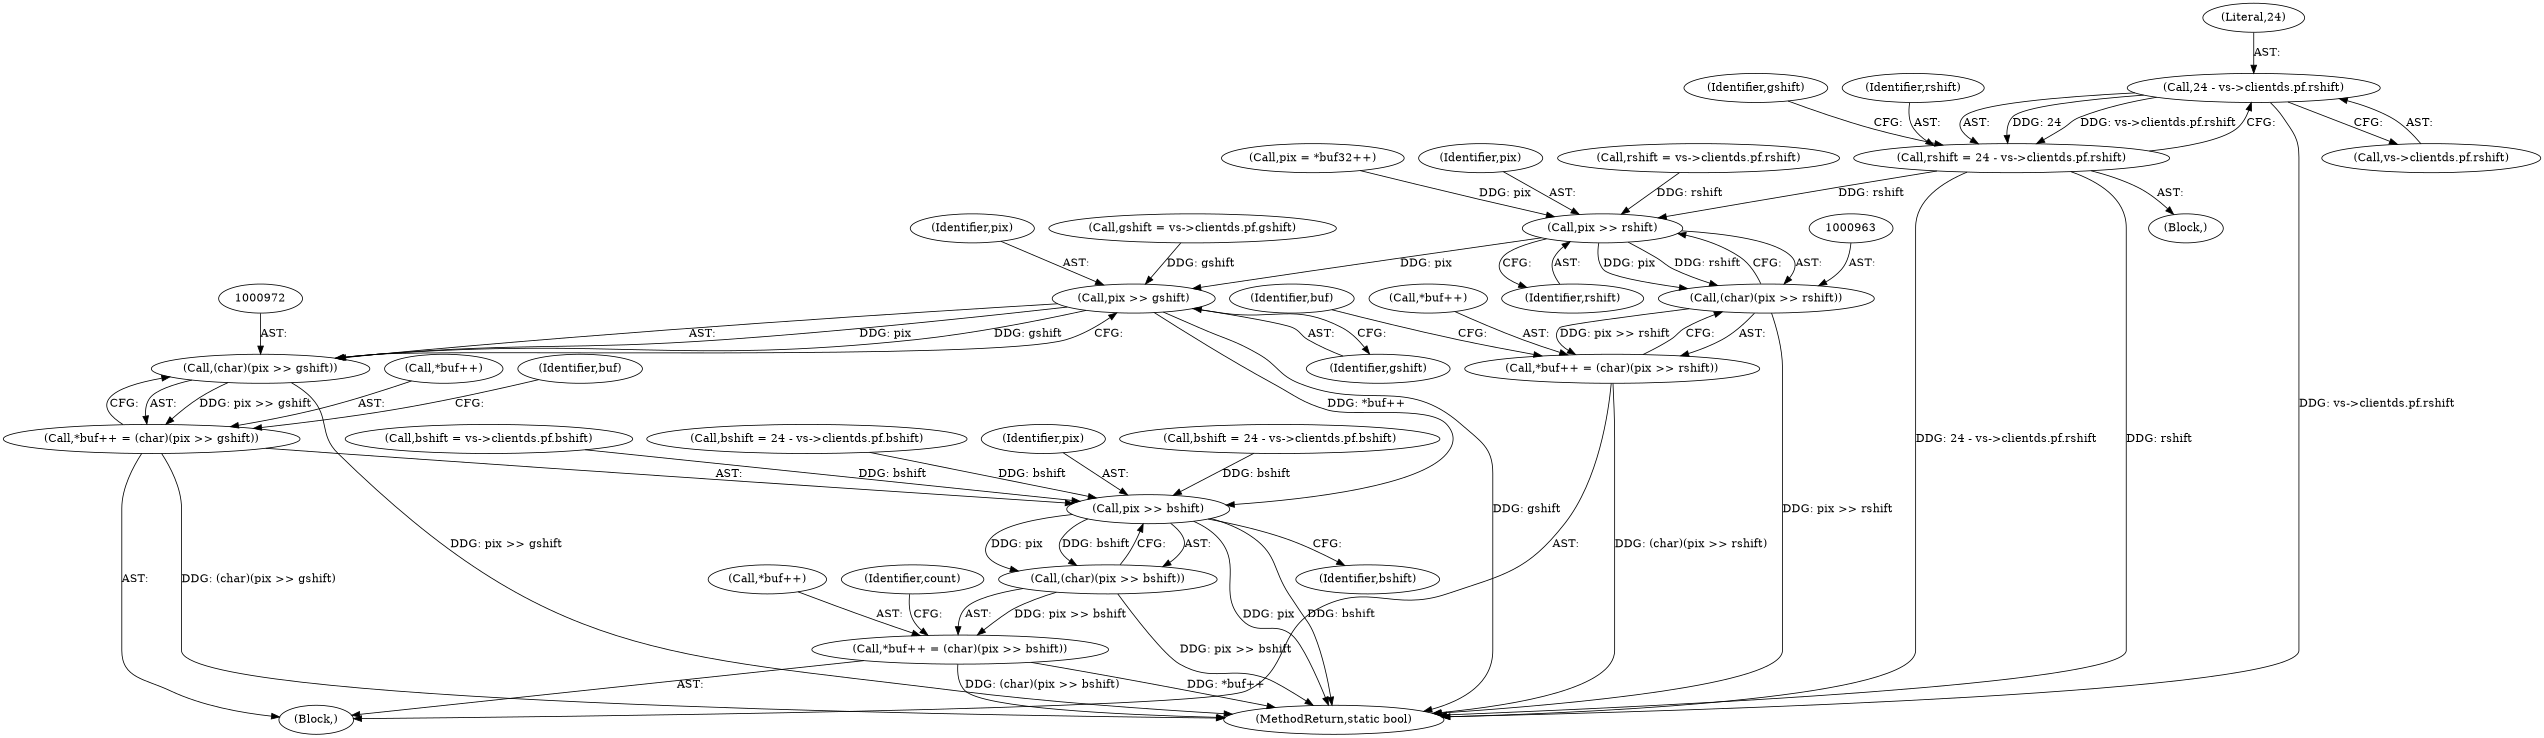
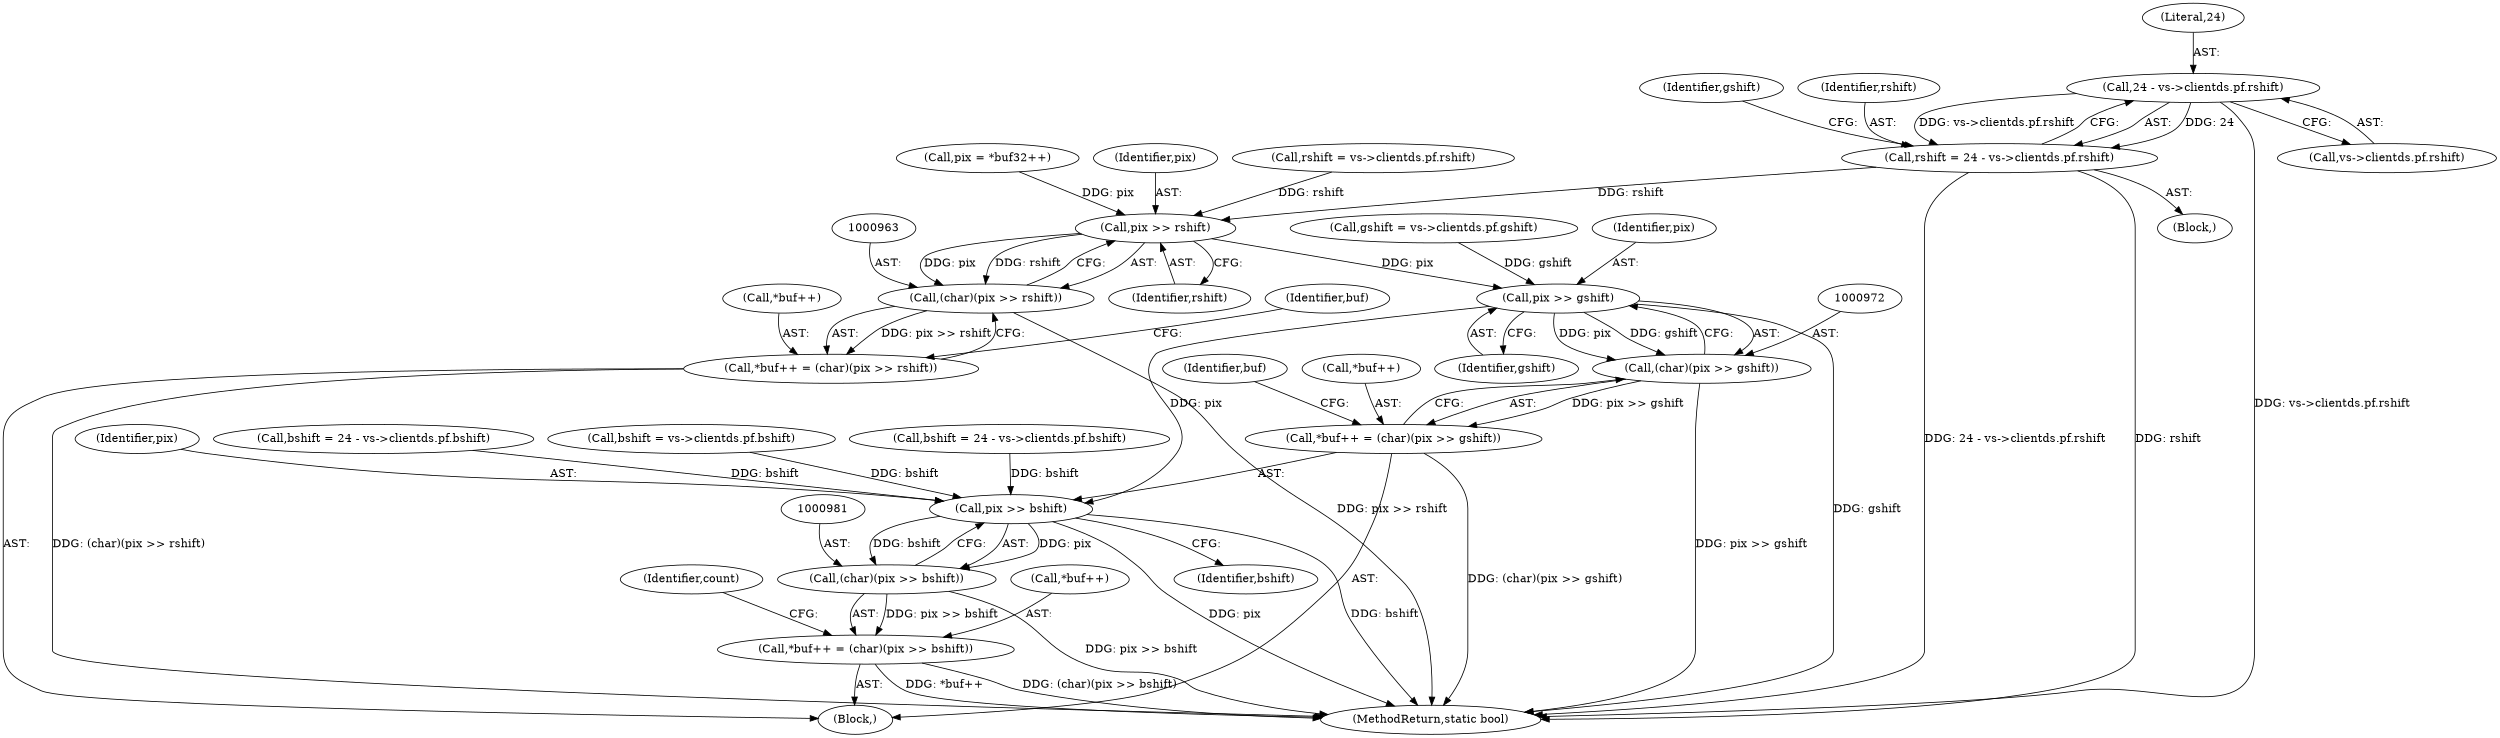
(1366, 404) -> (1196, 404)
none -> (823, 509)
